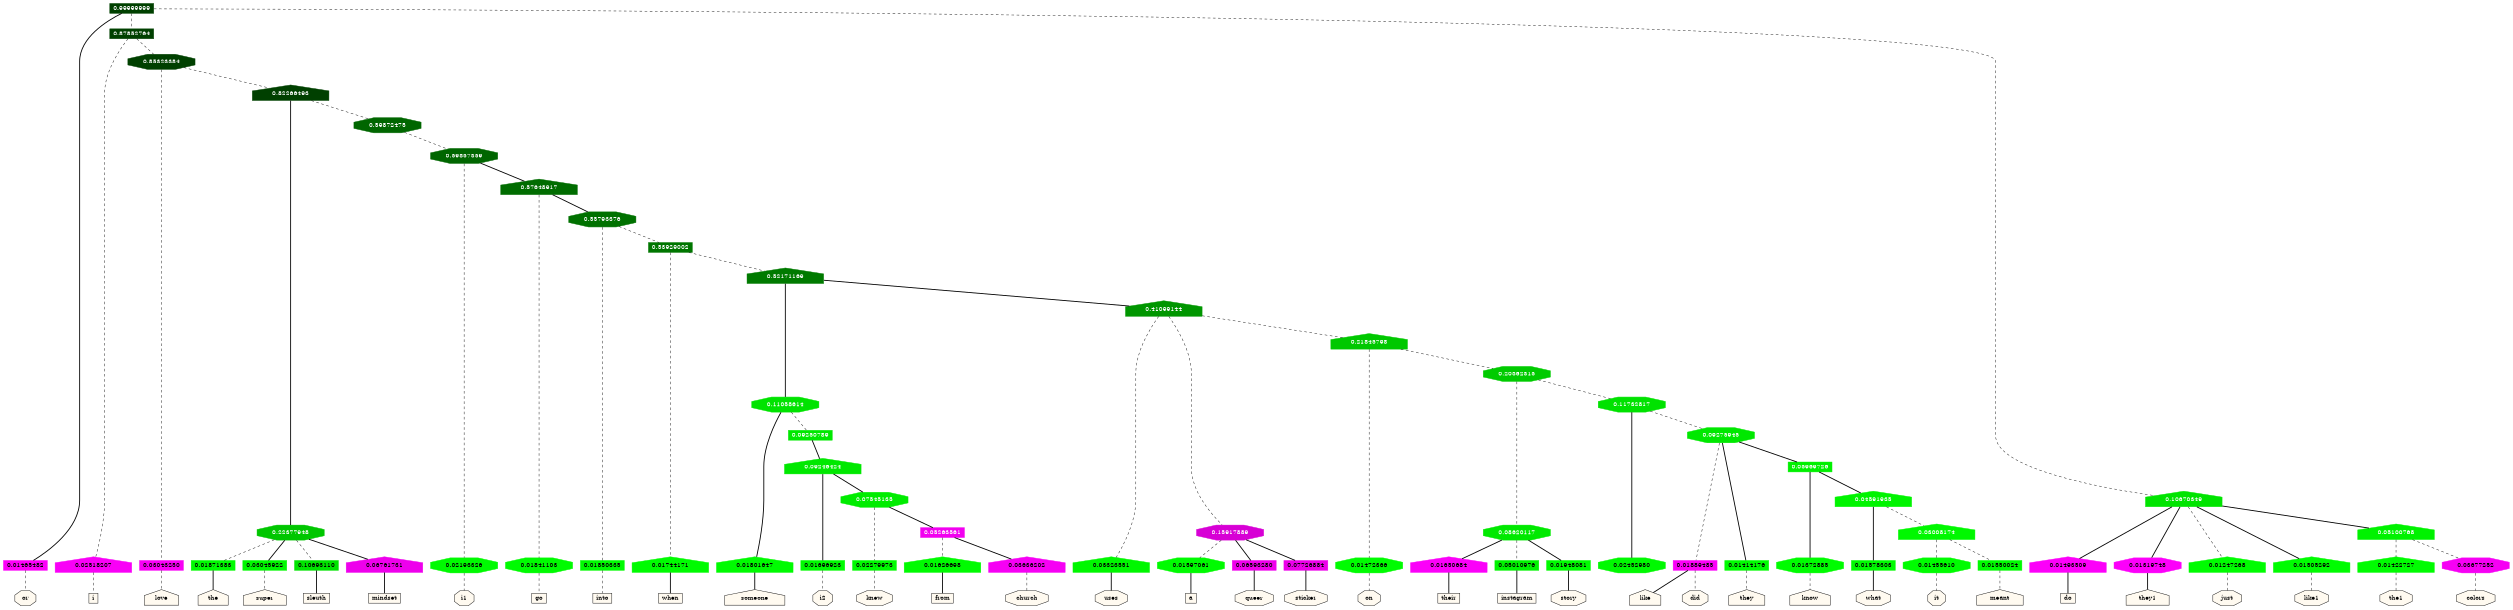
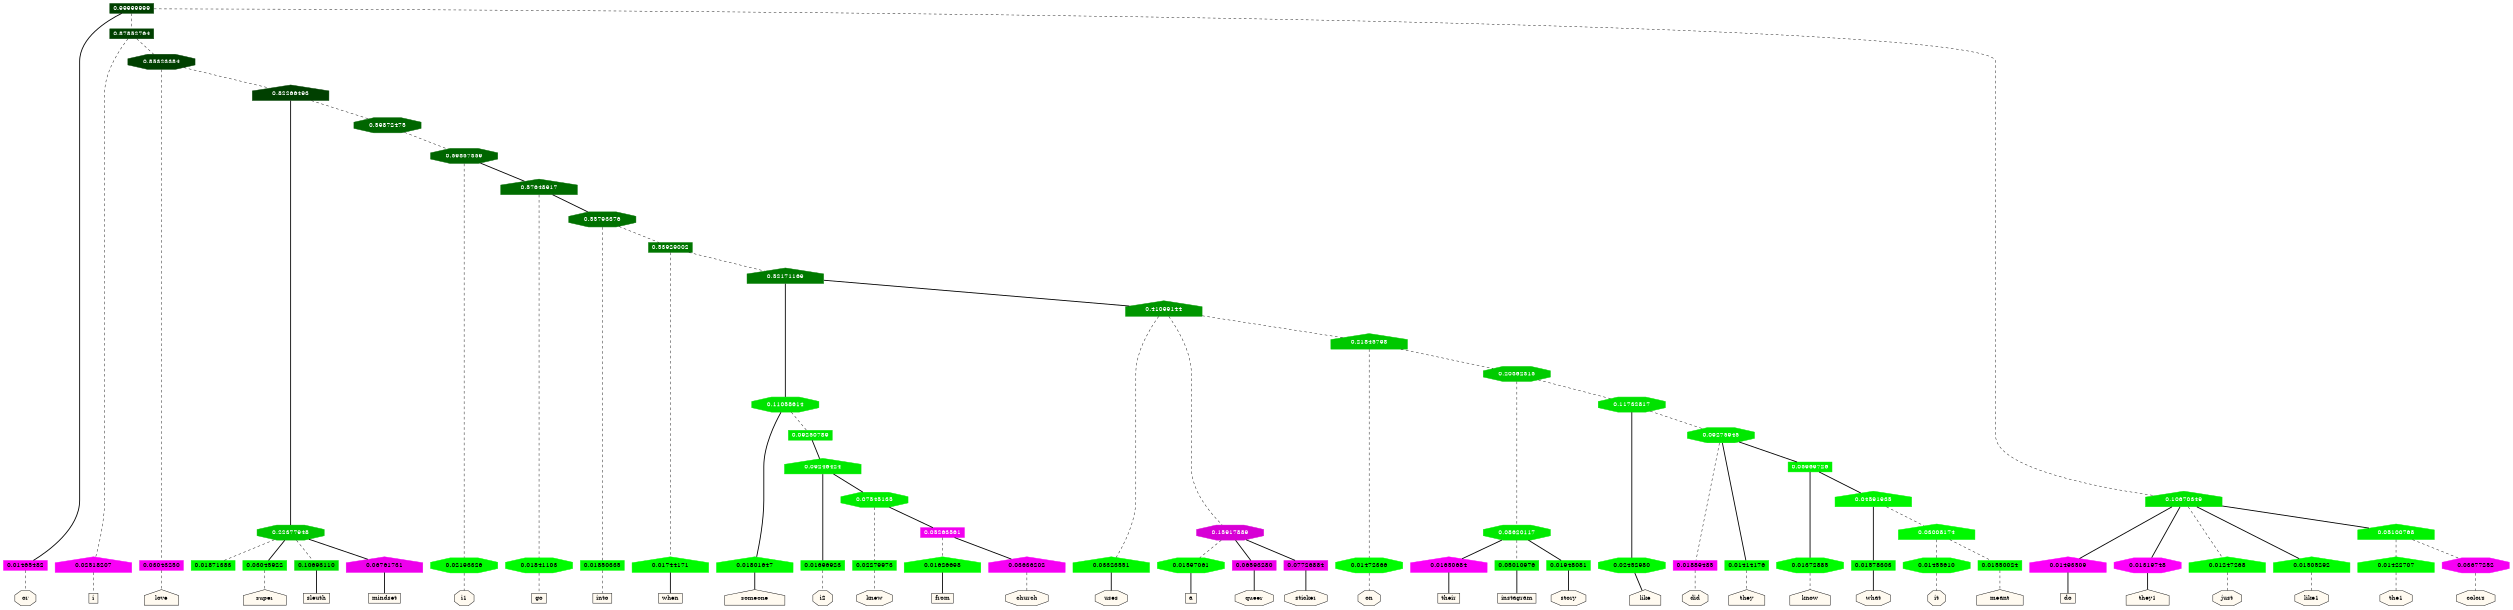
(2396, 565) -> (2396, 565)
(1671, 581) -> (1638, 582)
(213, 598) -> none
